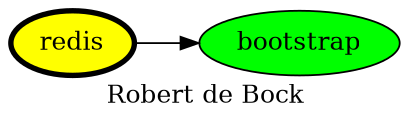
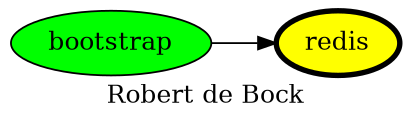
(157, 43) -> (235, 43)
